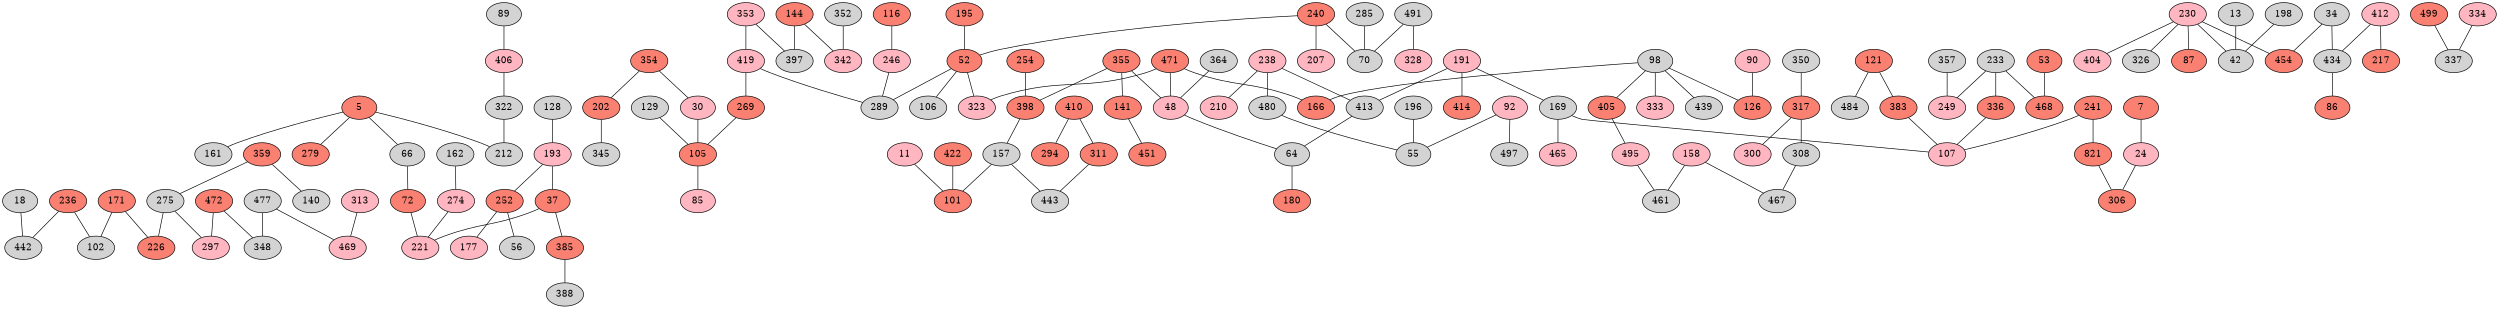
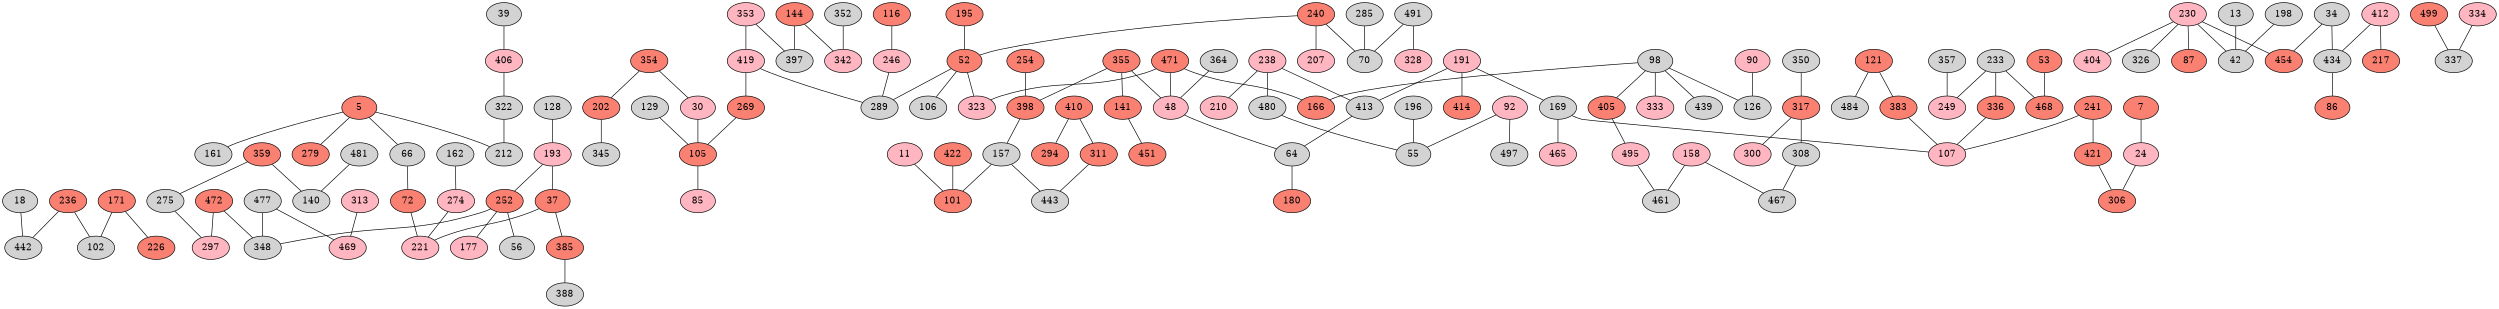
(504, 14) -> (504, 14)
(1753, 108) -> (1753, 108)
none -> (359, 154)
(2093, 154) -> (2093, 154)
(161, 224) -> none
none -> (386, 229)
